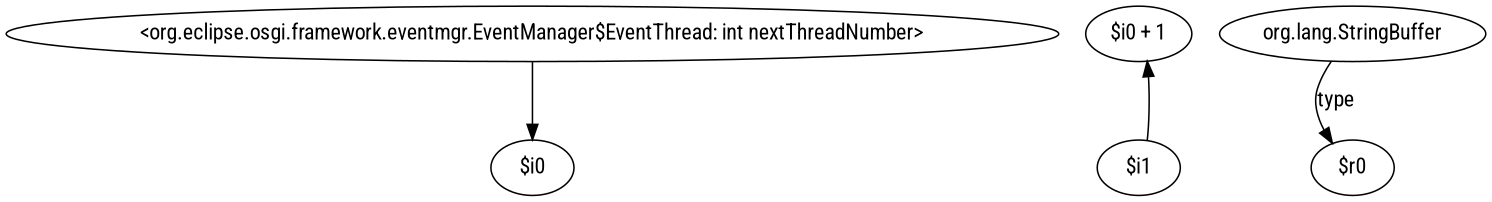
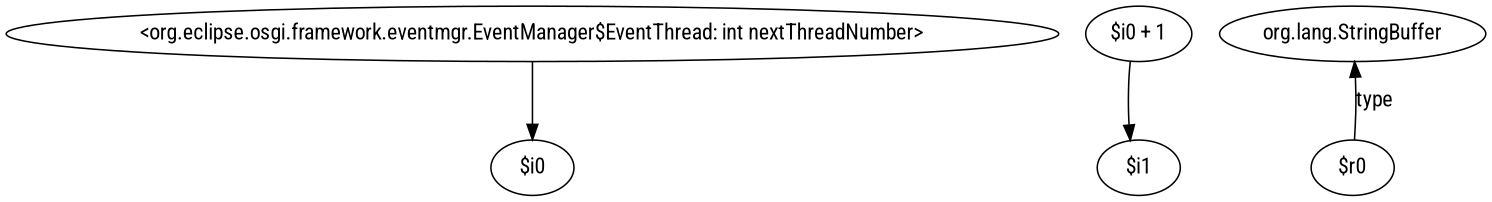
(1316, 95) -> (1356, 109)
(1149, 109) -> (1128, 93)
